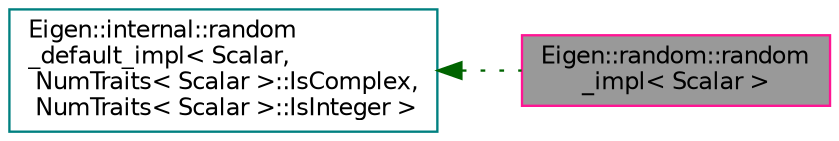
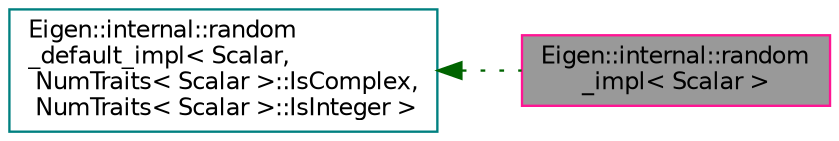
(676, 71) -> (676, 71)
